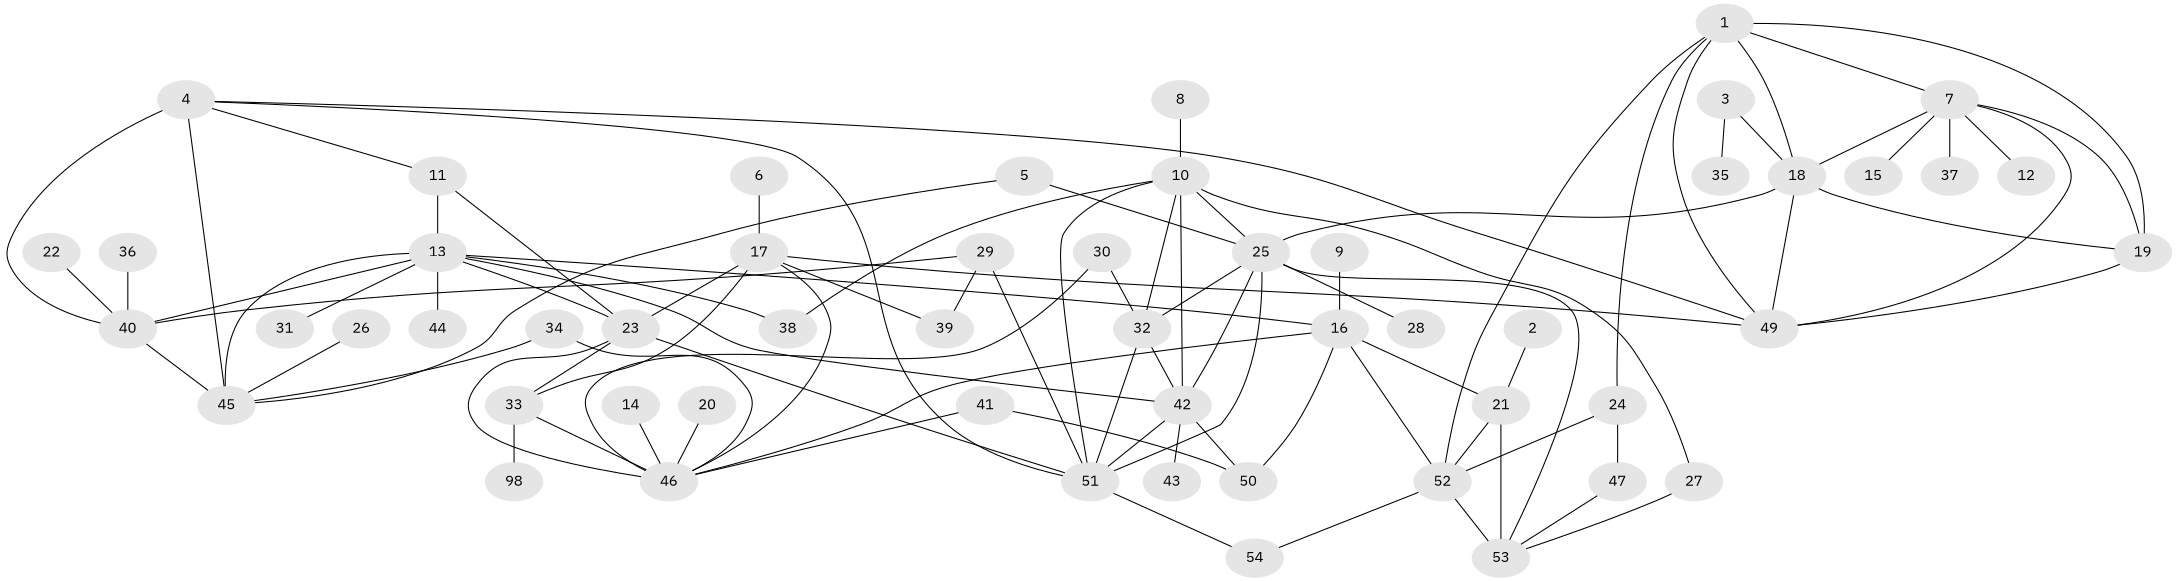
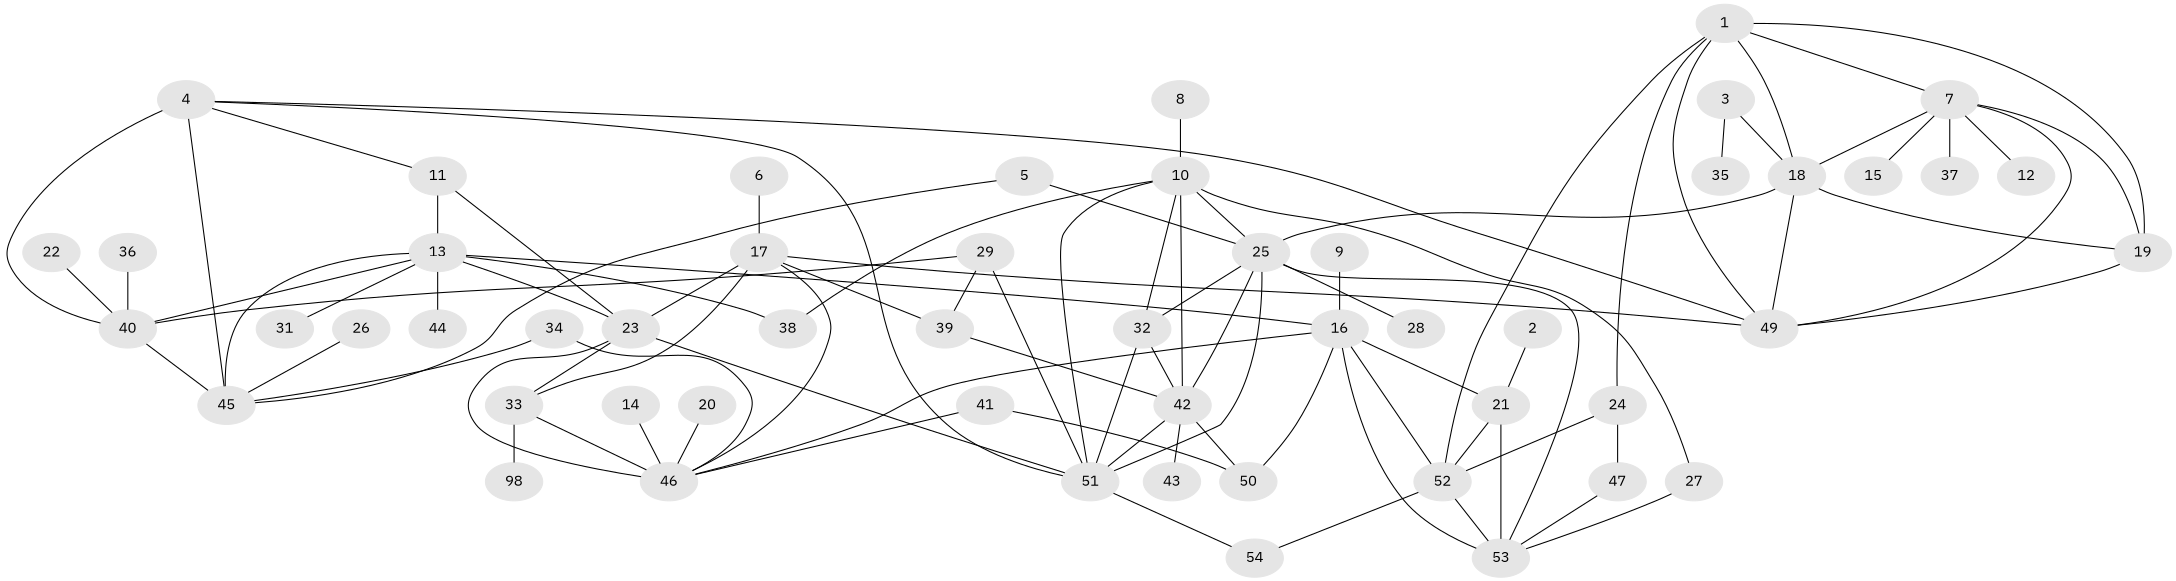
(1102, 253) -> none
(751, 348) -> (1082, 373)
none -> (1382, 468)
